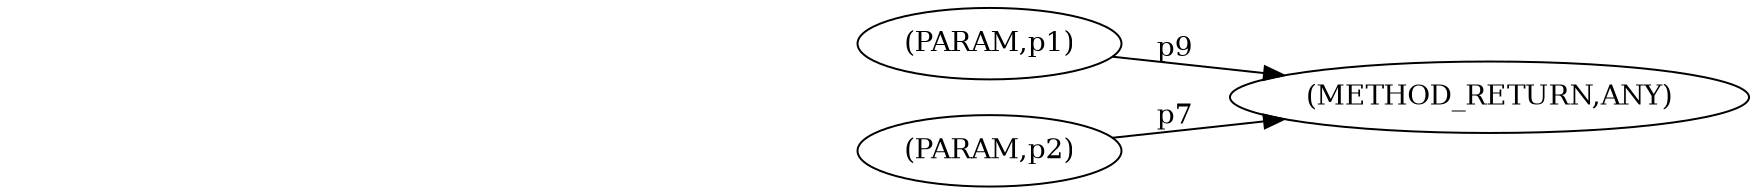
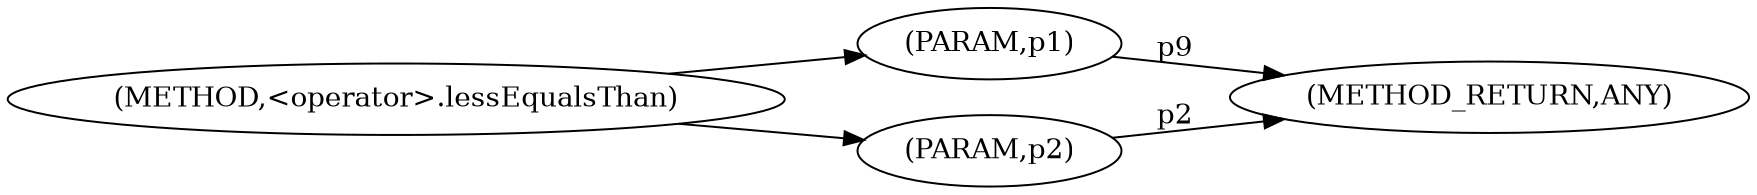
none -> (396, 99)
(1176, 116) -> (1176, 116)
